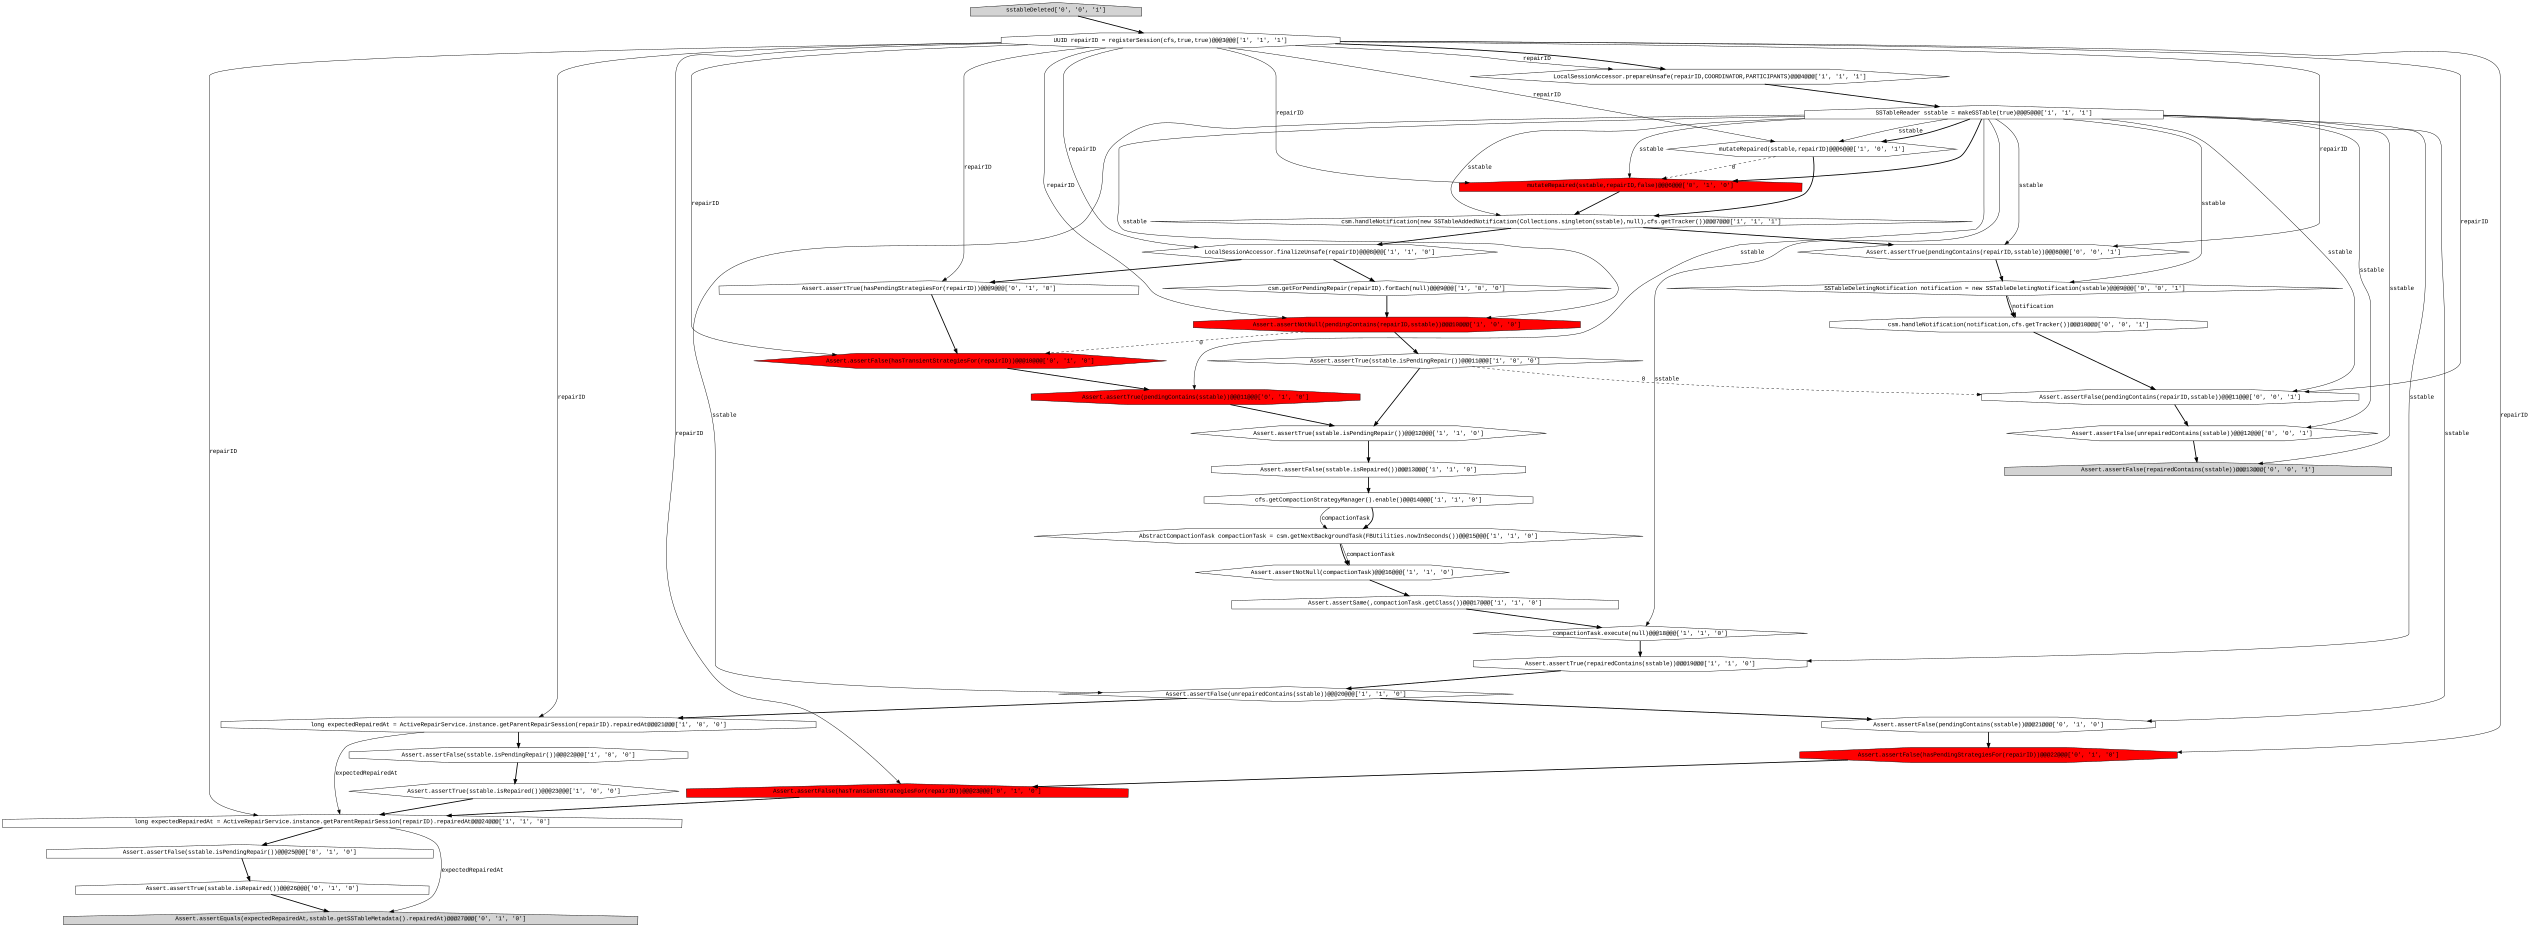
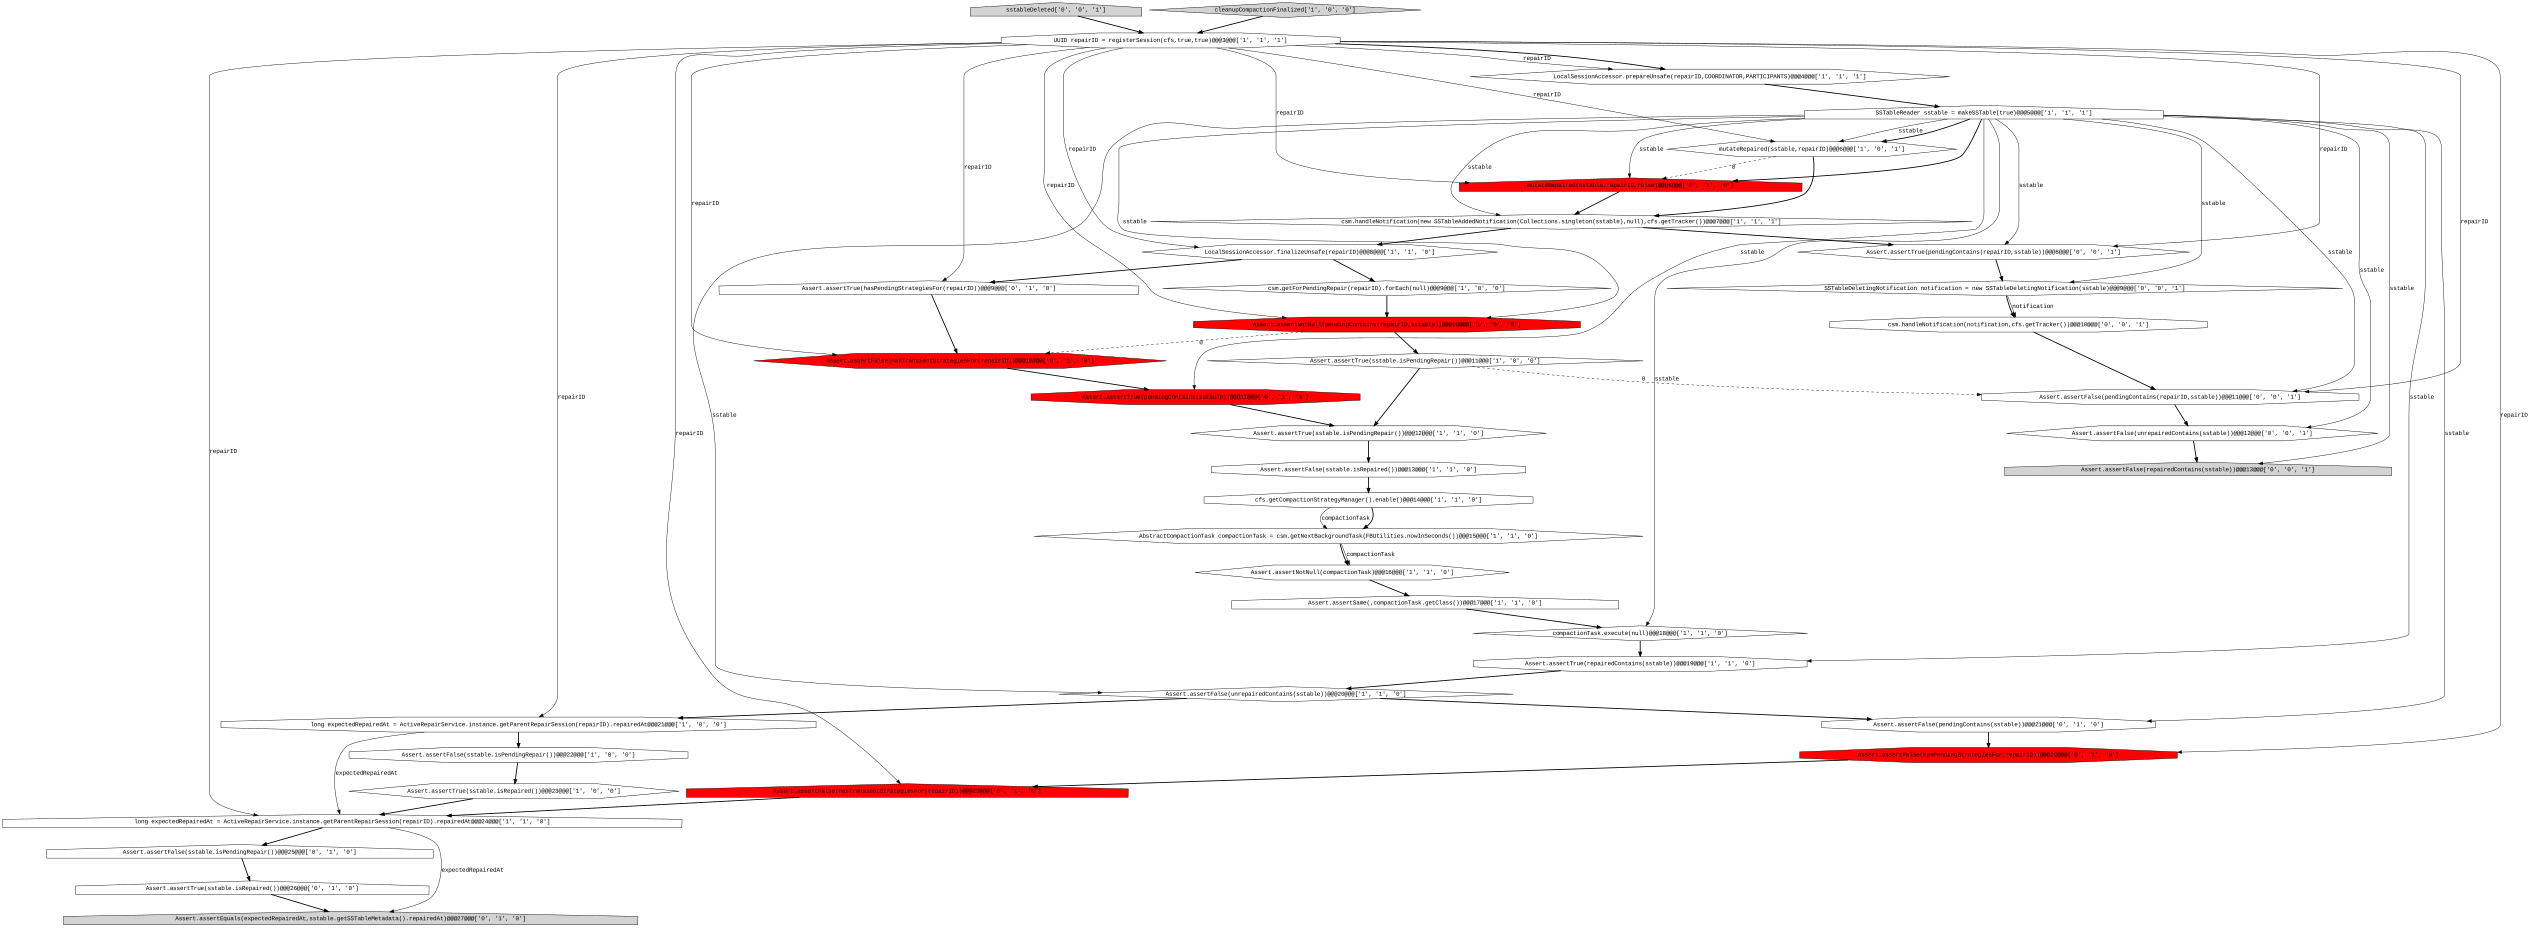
none -> (1285, 10)
